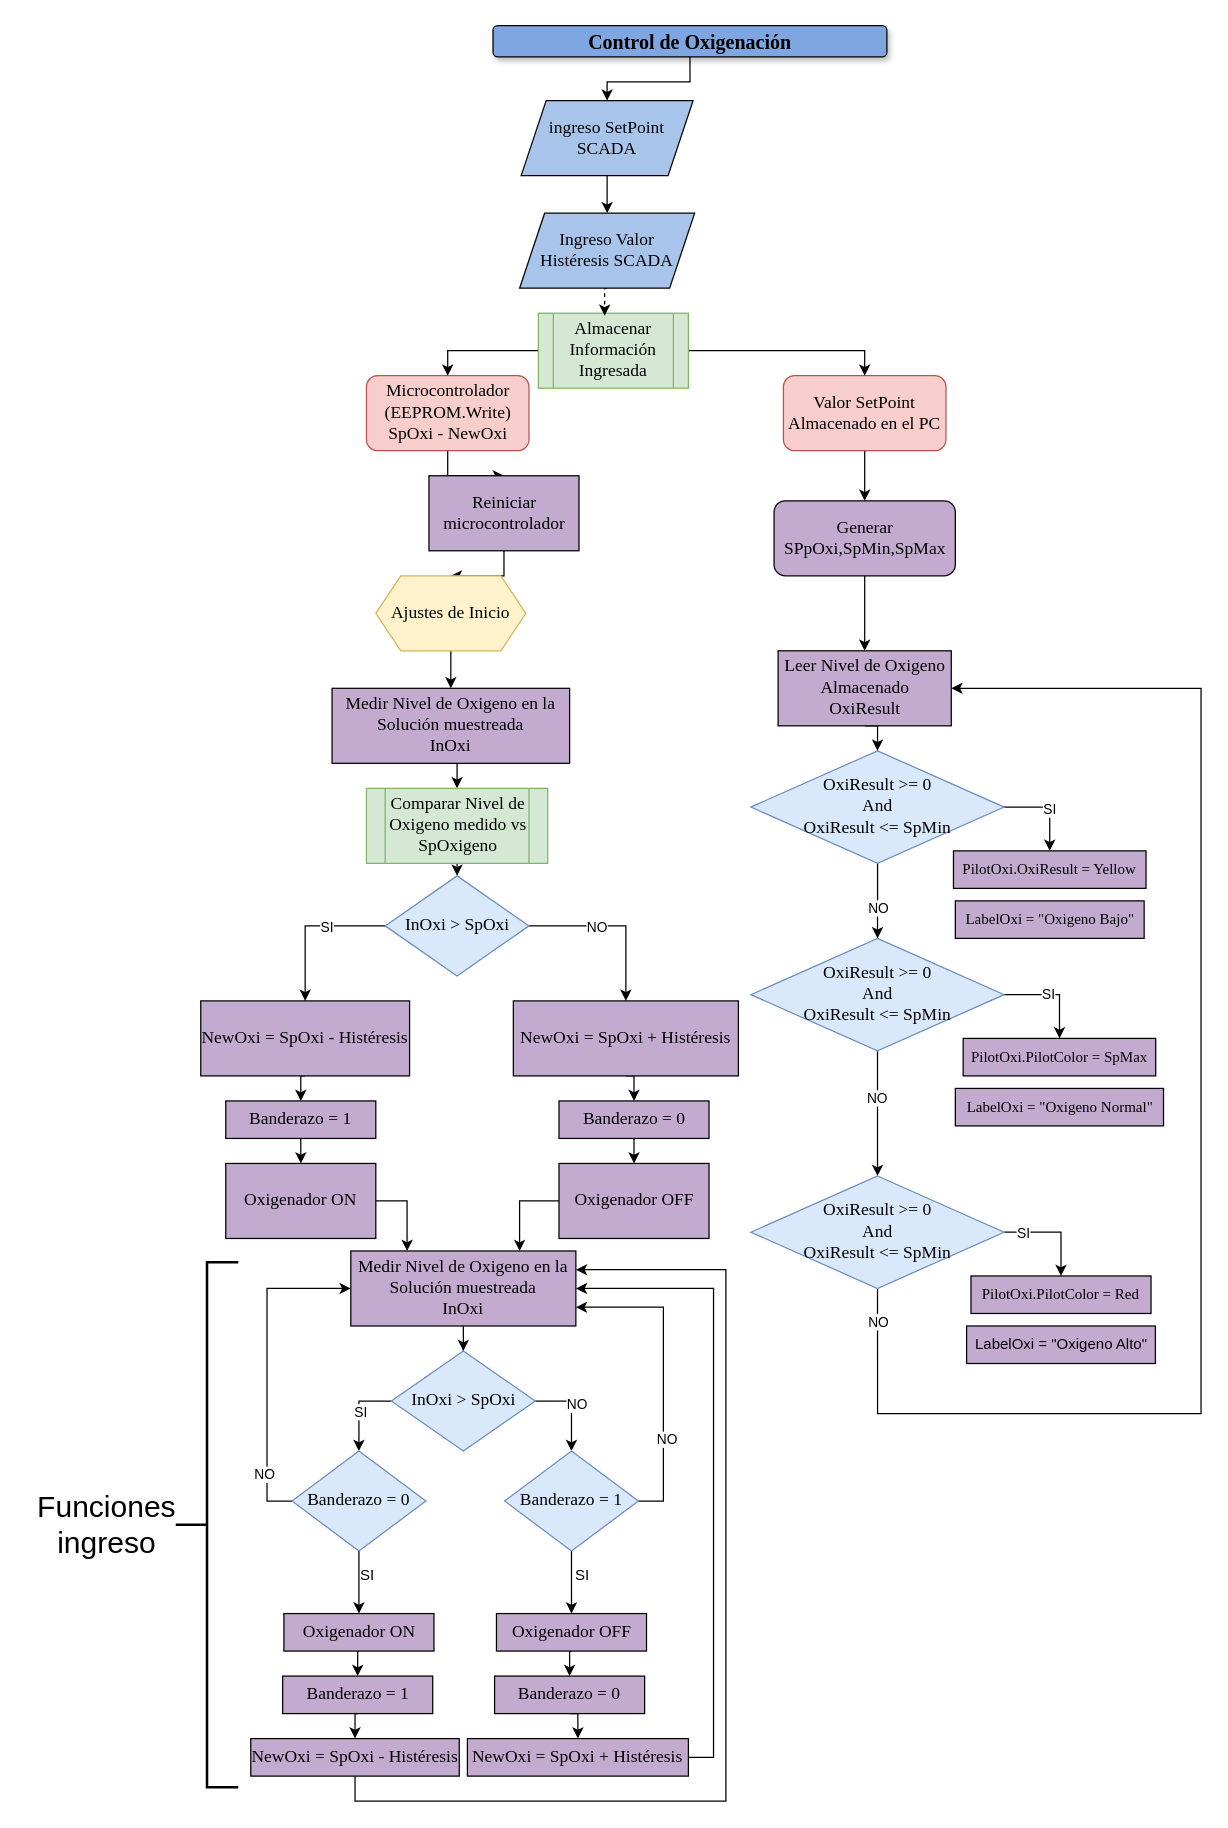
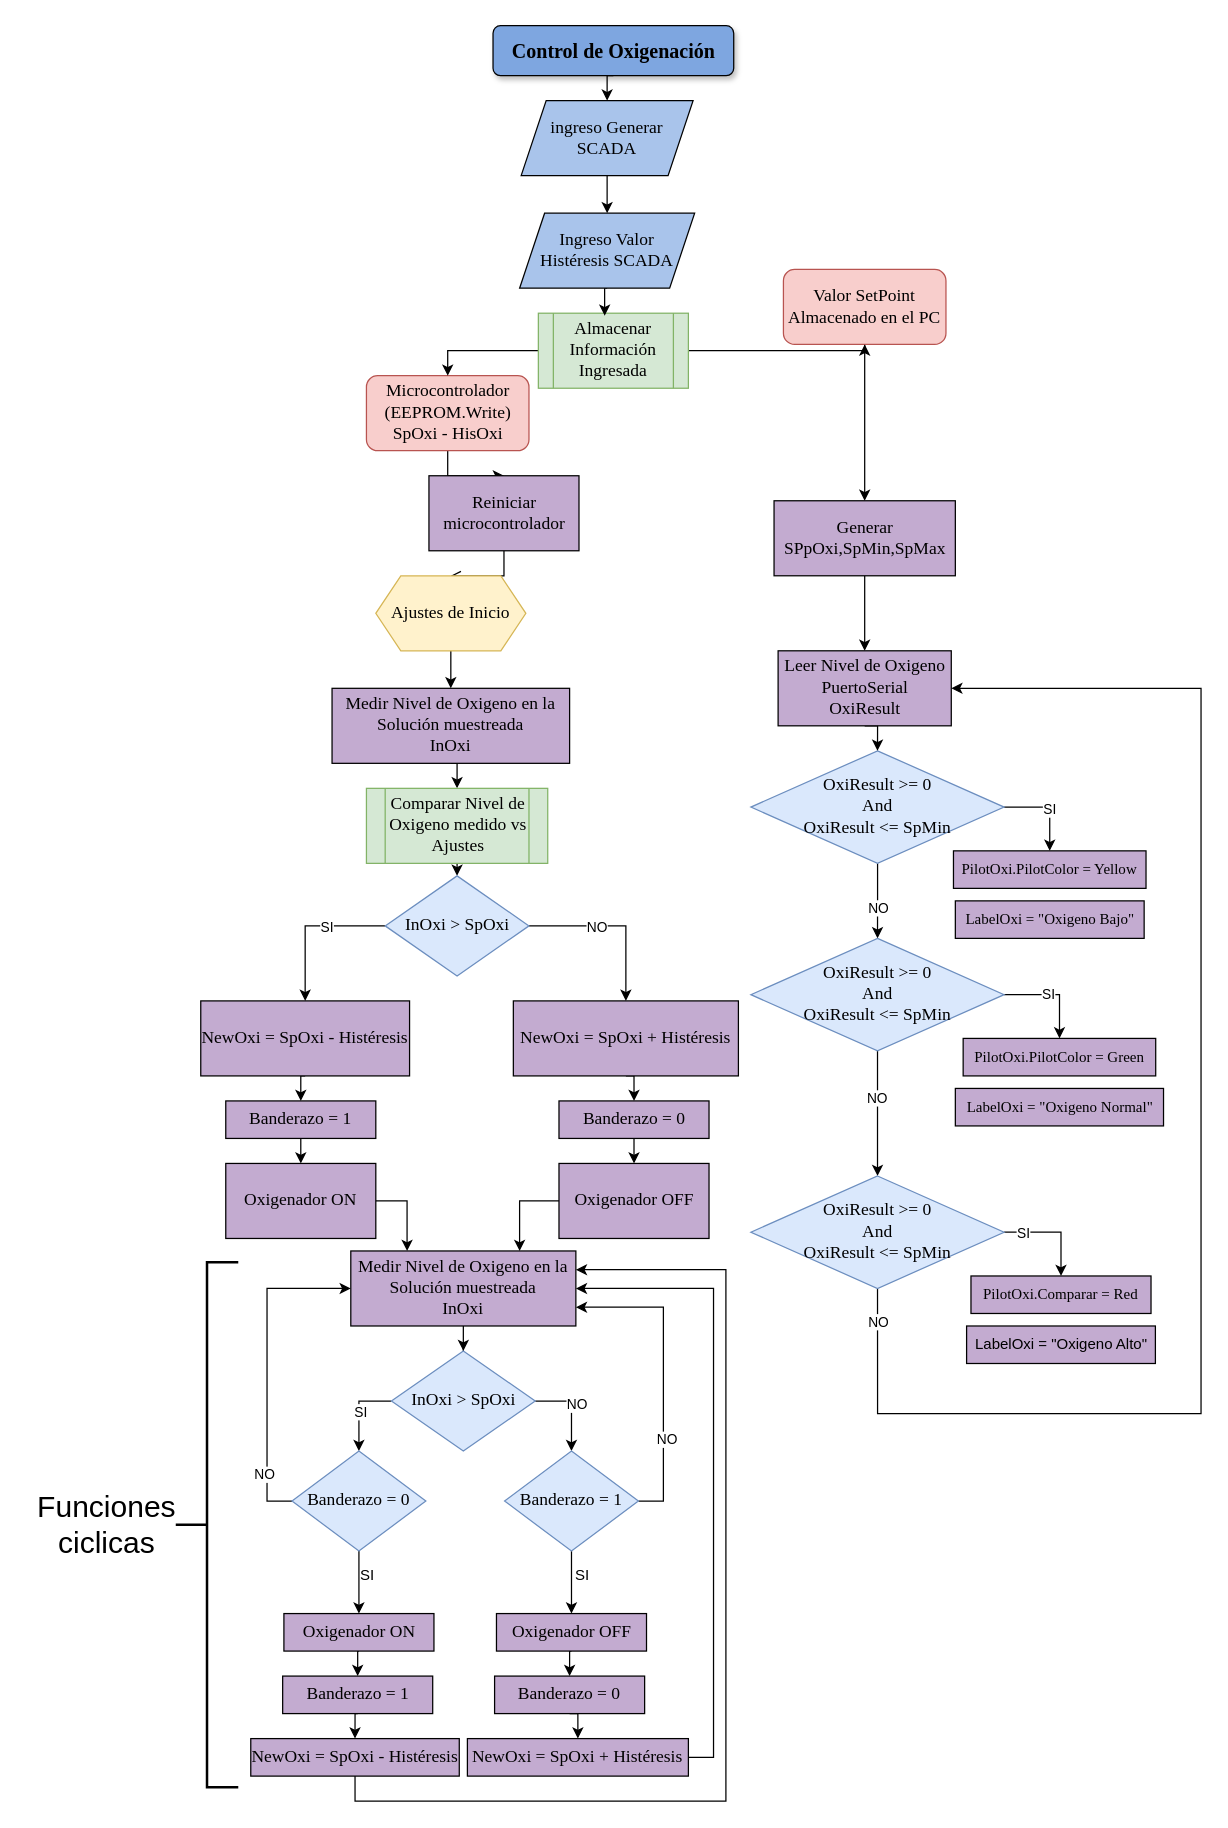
(690, 41) -> (613, 51)
(607, 138) -> (607, 138)
(604, 297) -> (604, 297)
(448, 413) -> (448, 413)
(864, 413) -> (864, 307)
(864, 538) -> (864, 538)
(460, 576) -> (458, 576)
(865, 688) -> (865, 688)
(458, 826) -> (458, 826)
(1049, 869) -> (1049, 869)
(1059, 1057) -> (1059, 1057)
(1061, 1294) -> (1061, 1294)
(107, 1524) -> (107, 1524)
